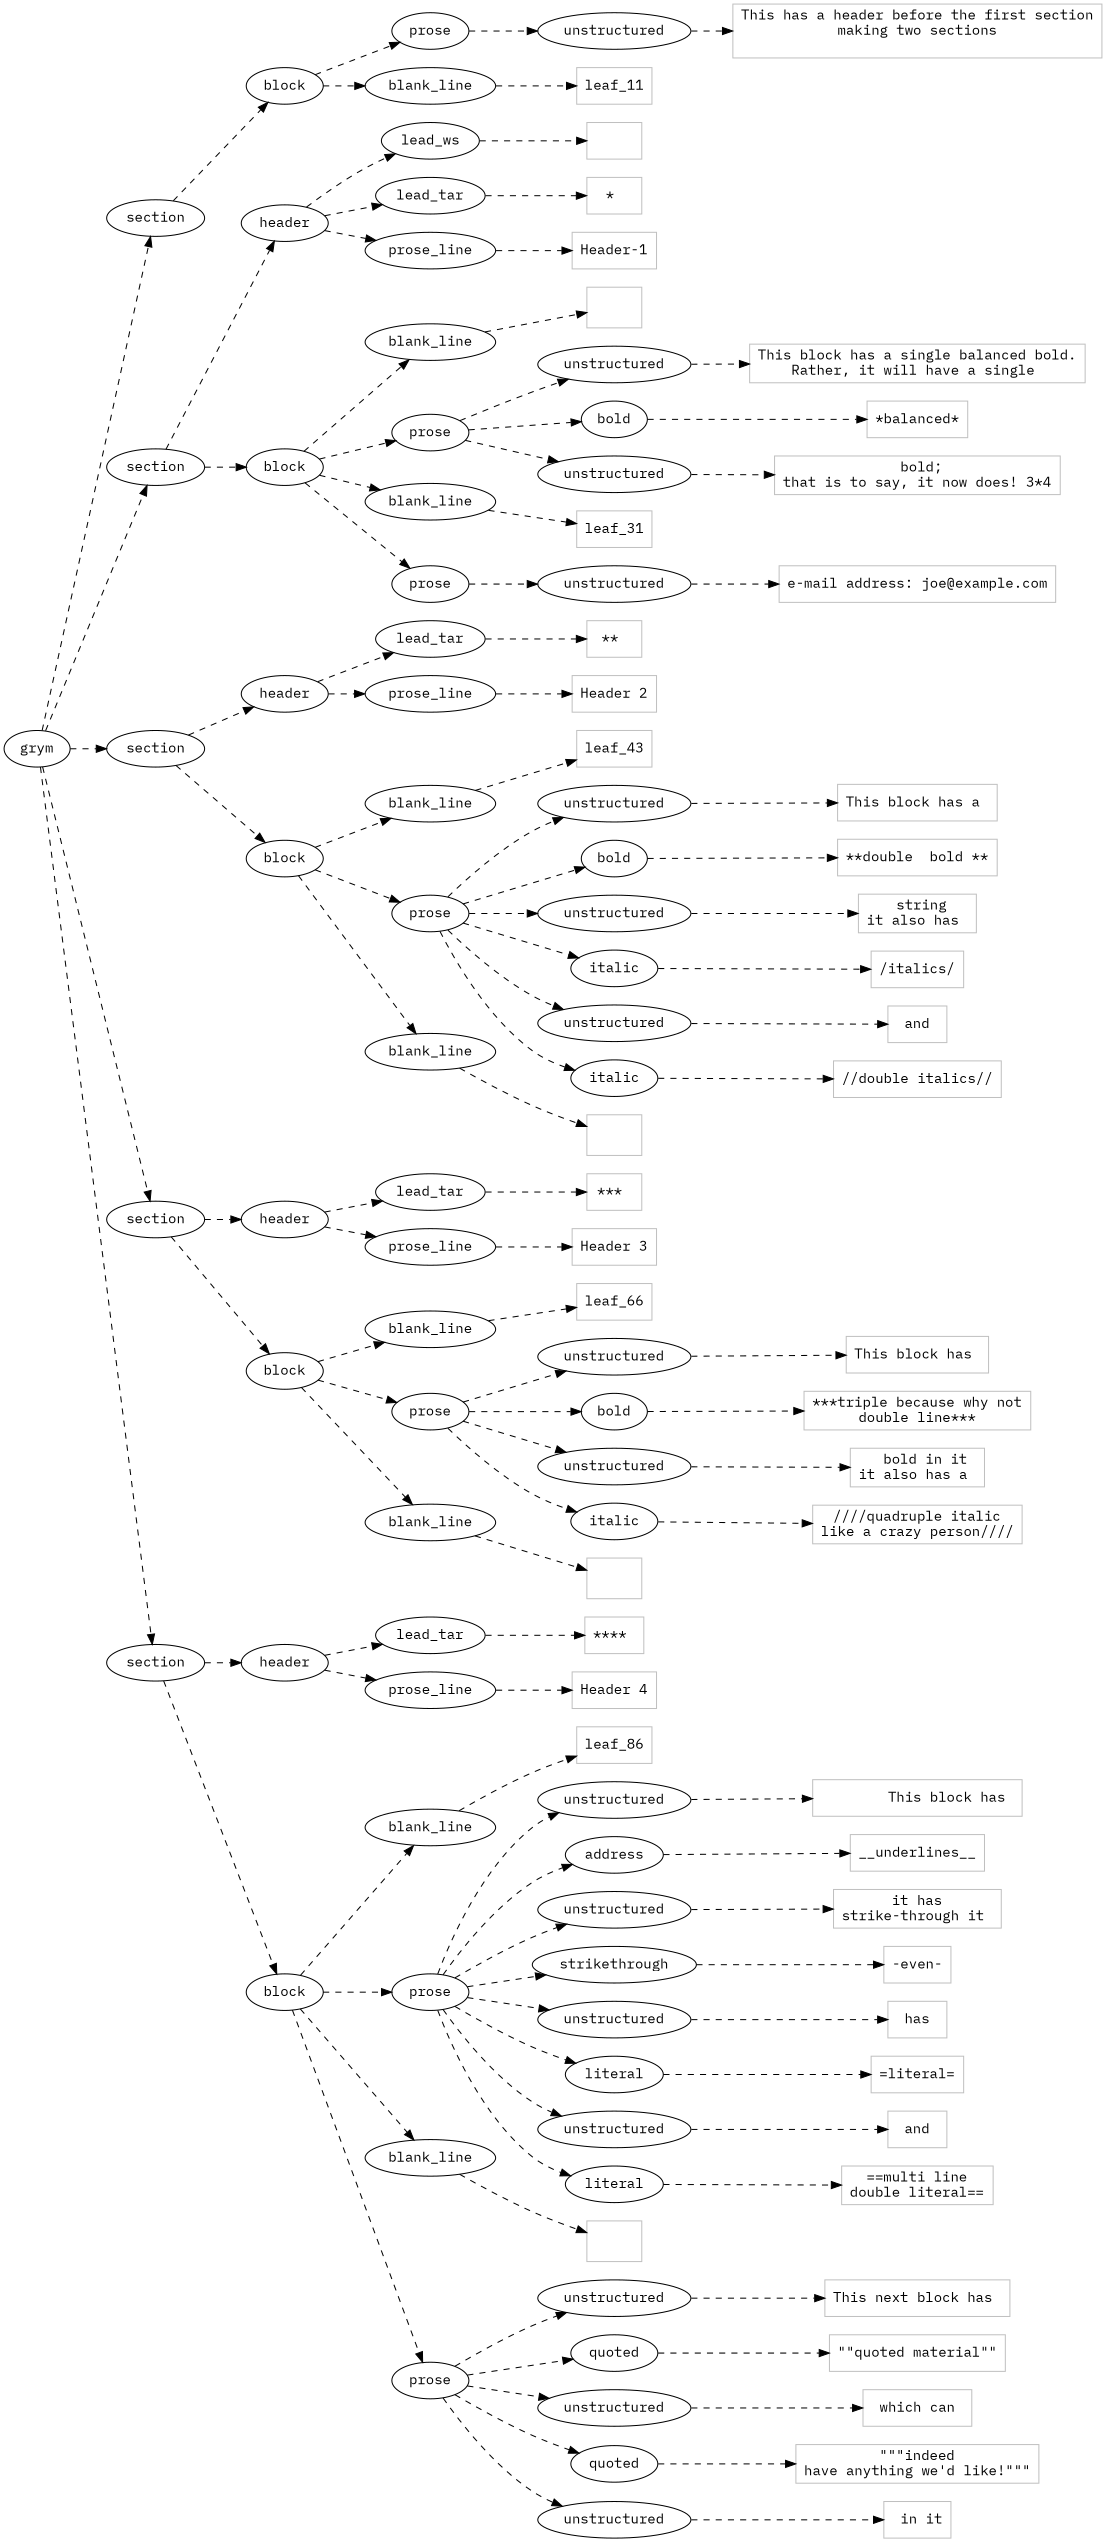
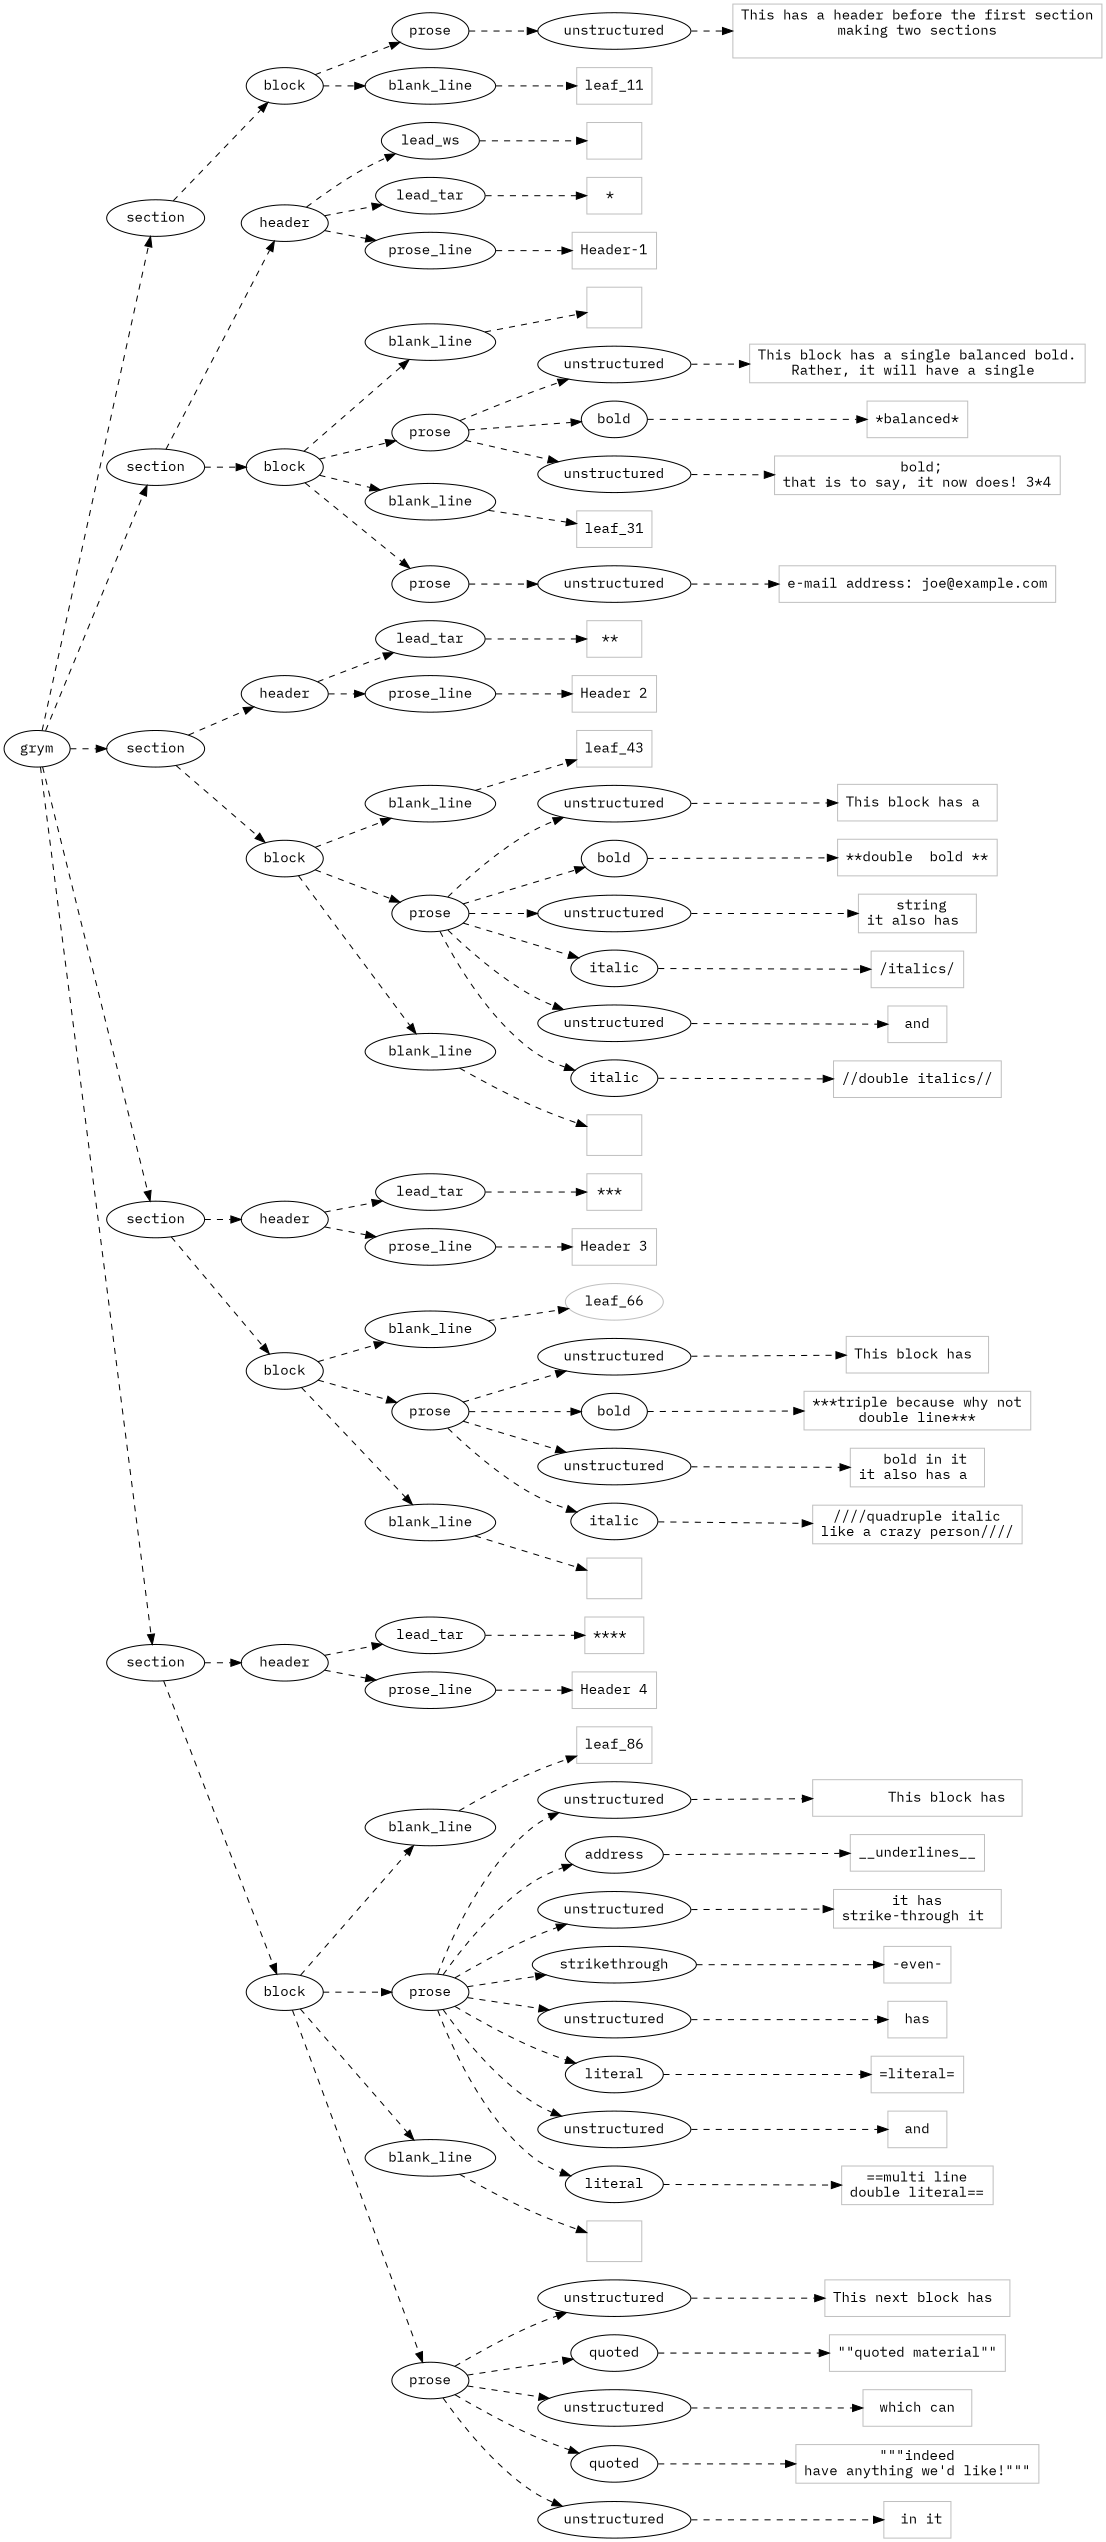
(614, 1302) -> (614, 1302)
